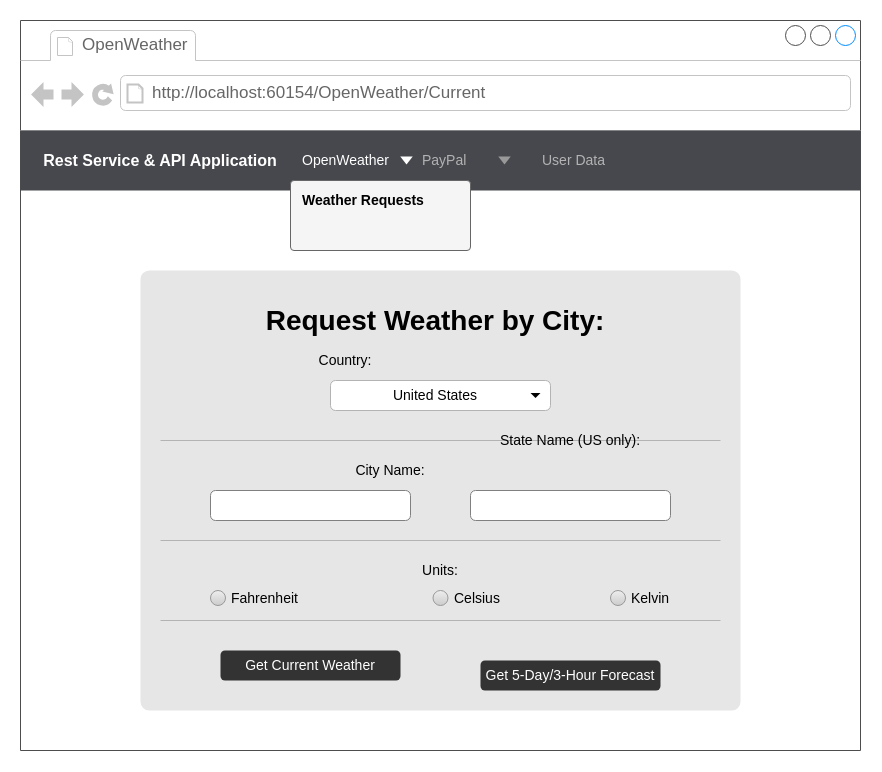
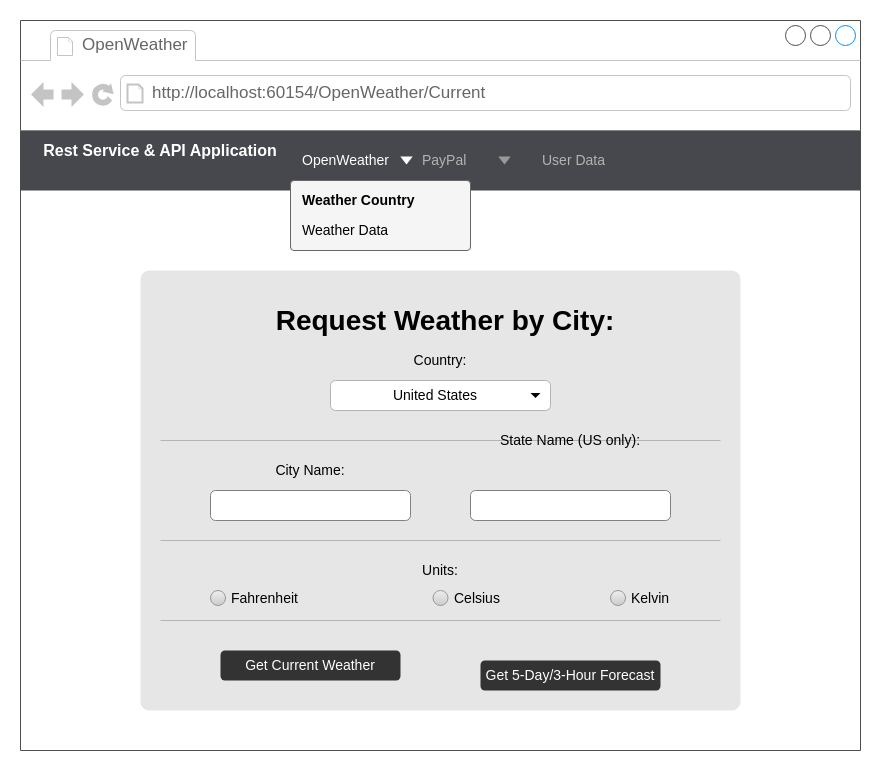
(161, 161) -> (161, 151)
(363, 201) -> (359, 201)
none -> (381, 231)
(436, 321) -> (446, 321)
(346, 361) -> (441, 361)
(391, 471) -> (311, 471)
